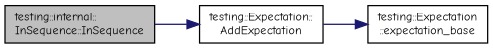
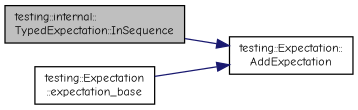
(80, 24) -> (95, 24)
(339, 24) -> (186, 72)
